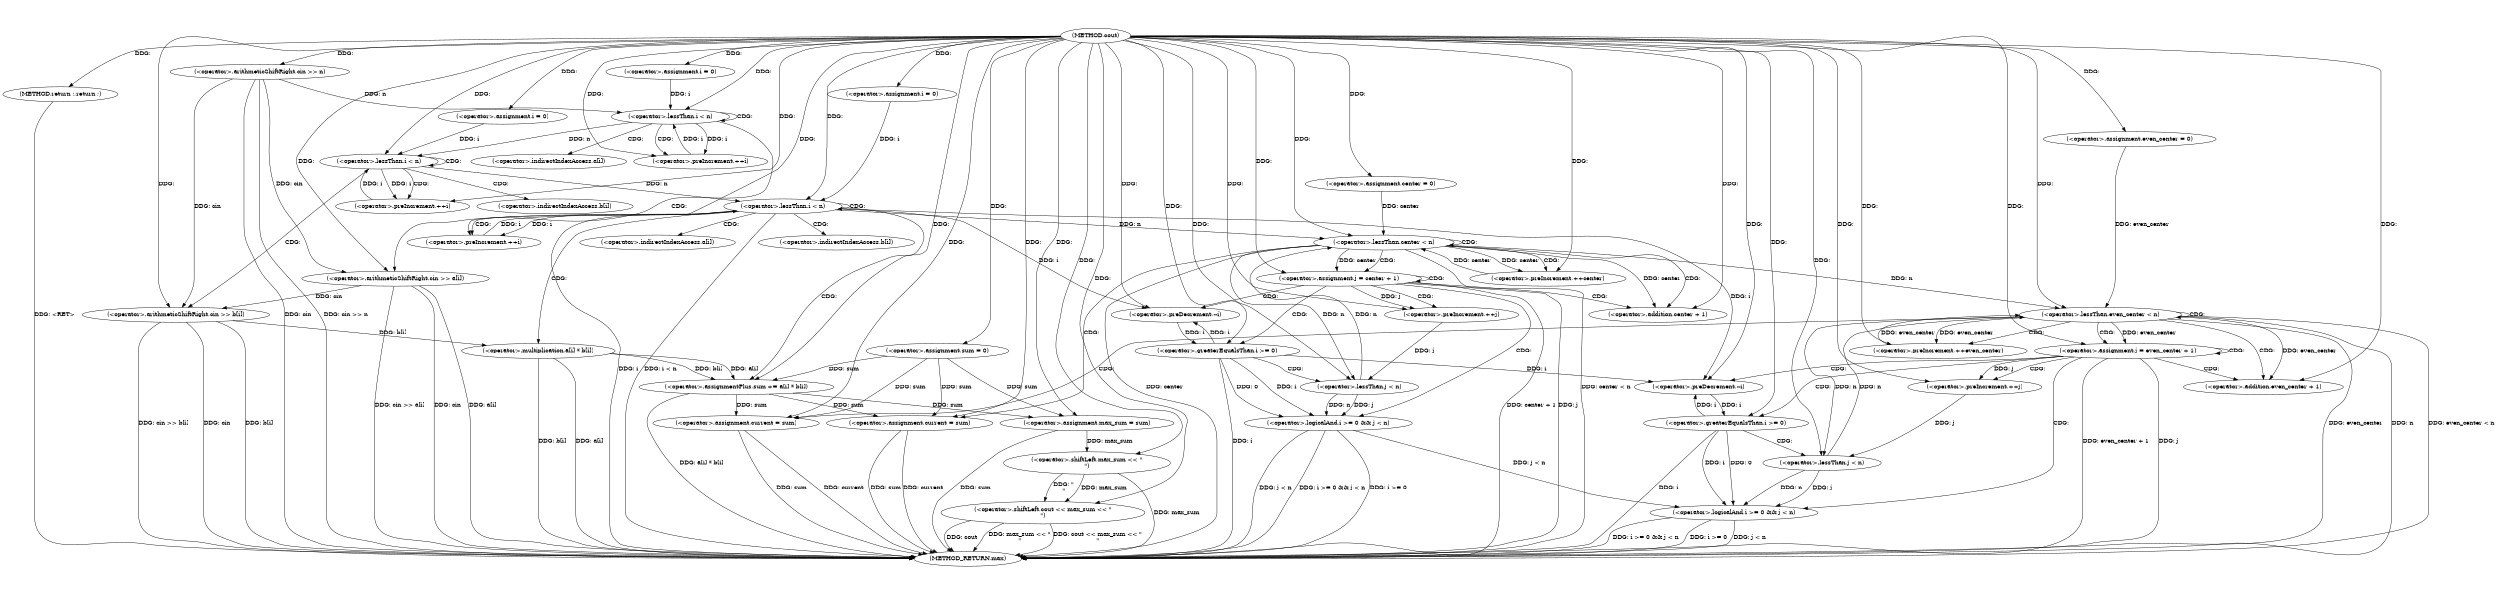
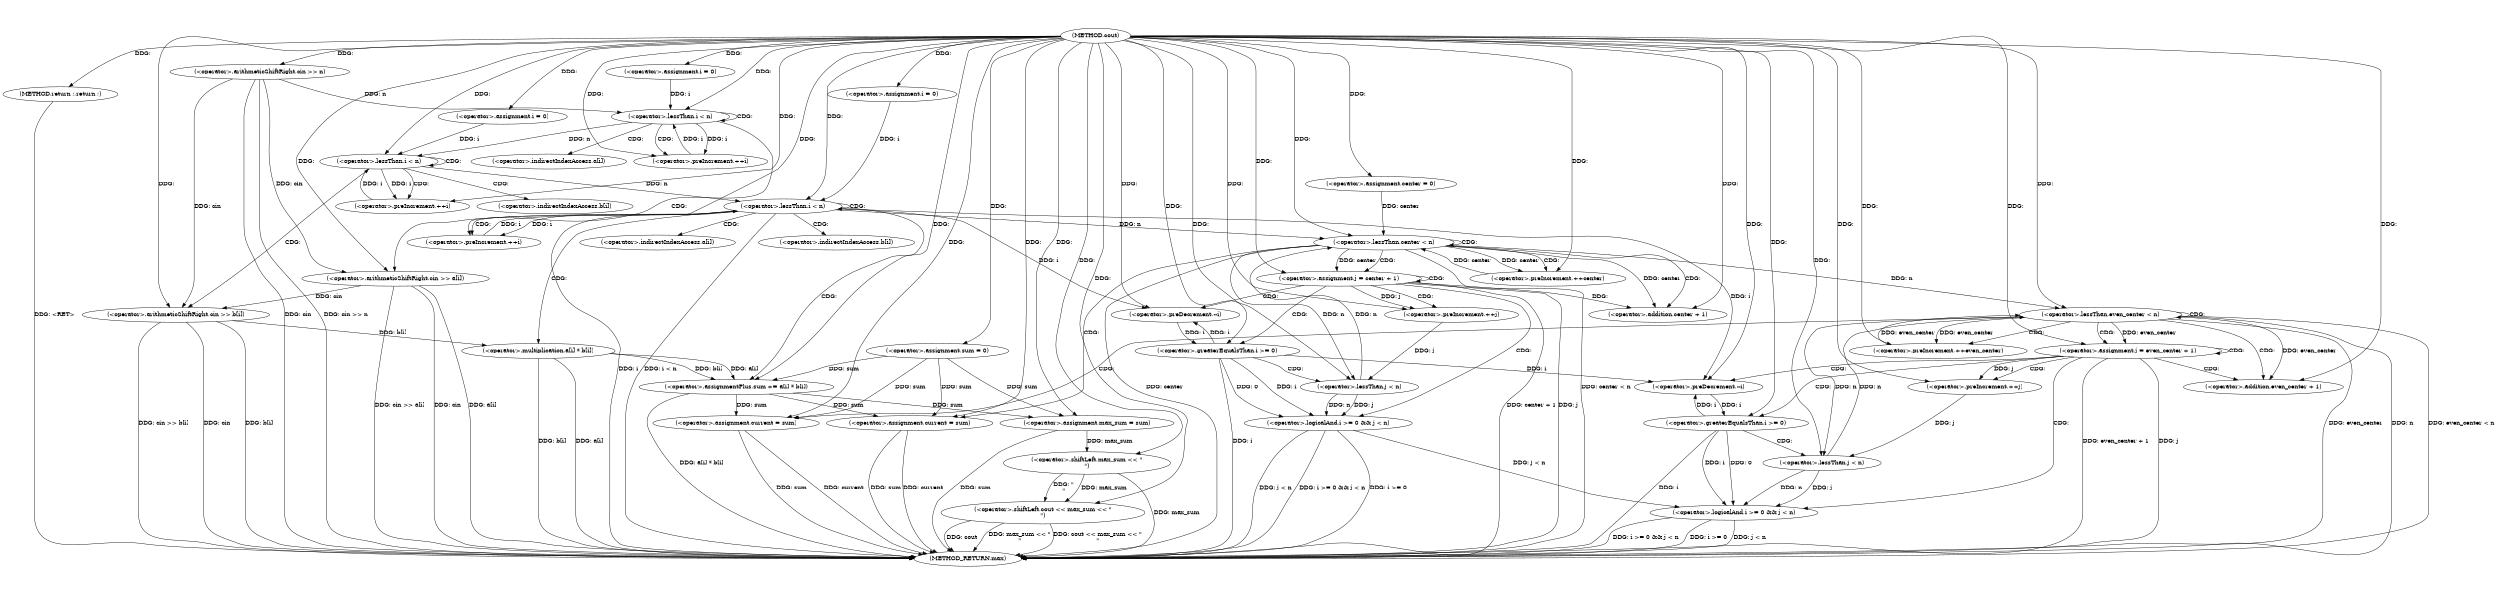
(2130, 139) -> none
(1601, 297) -> (1601, 297)
